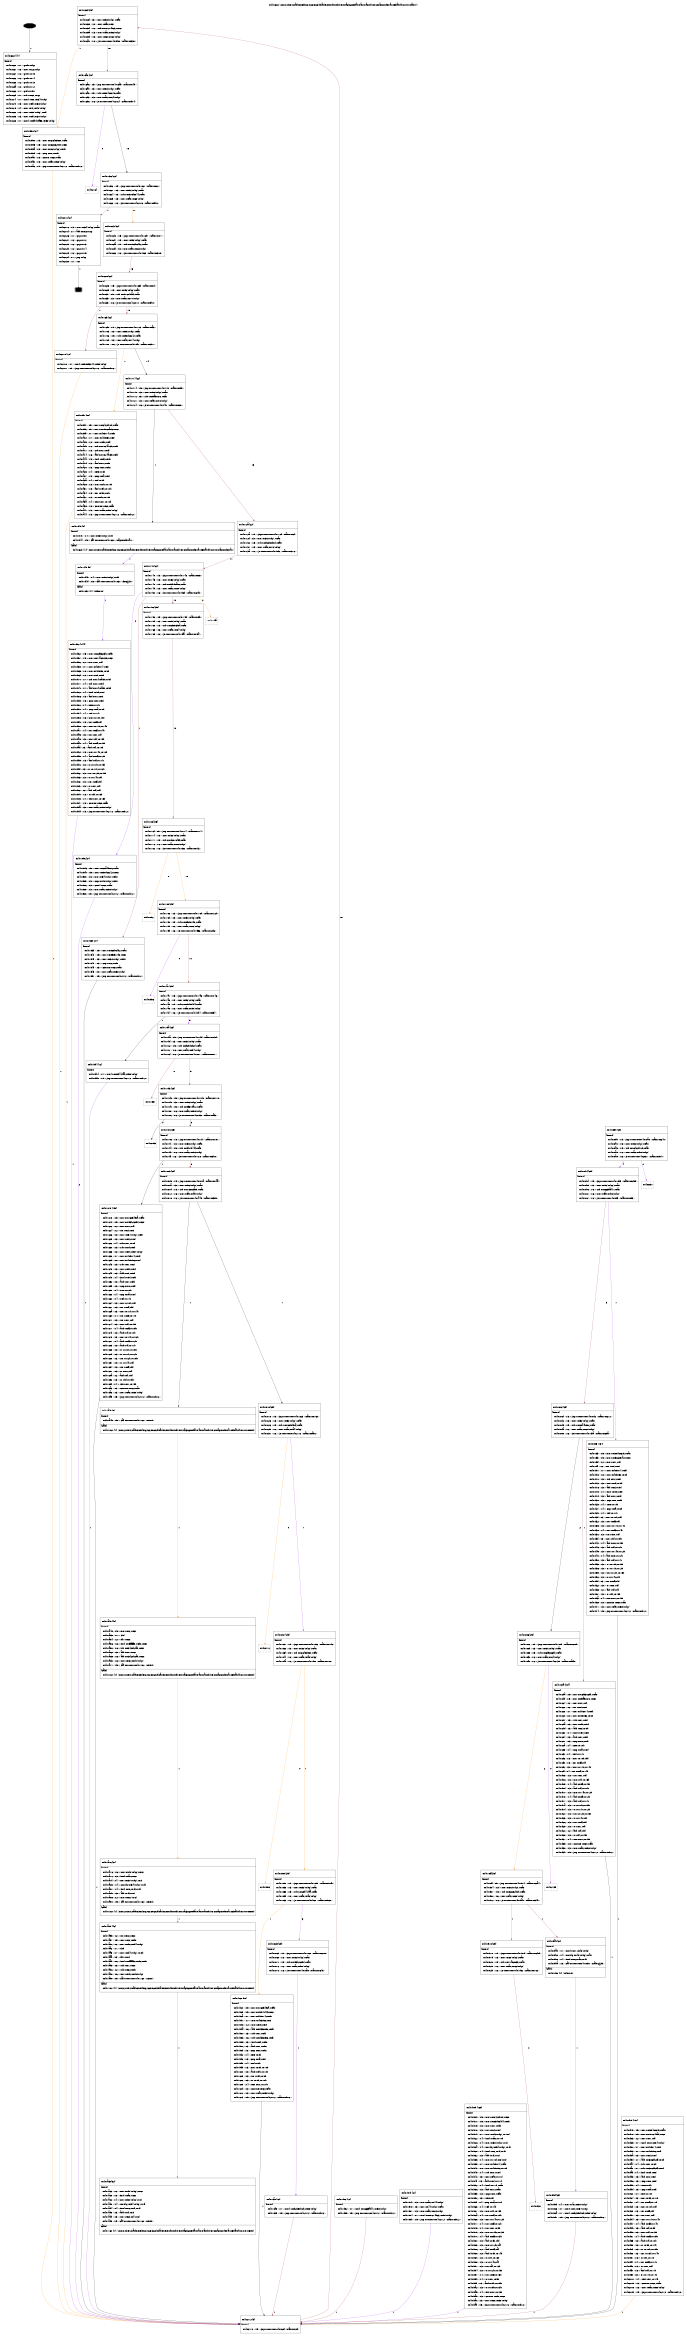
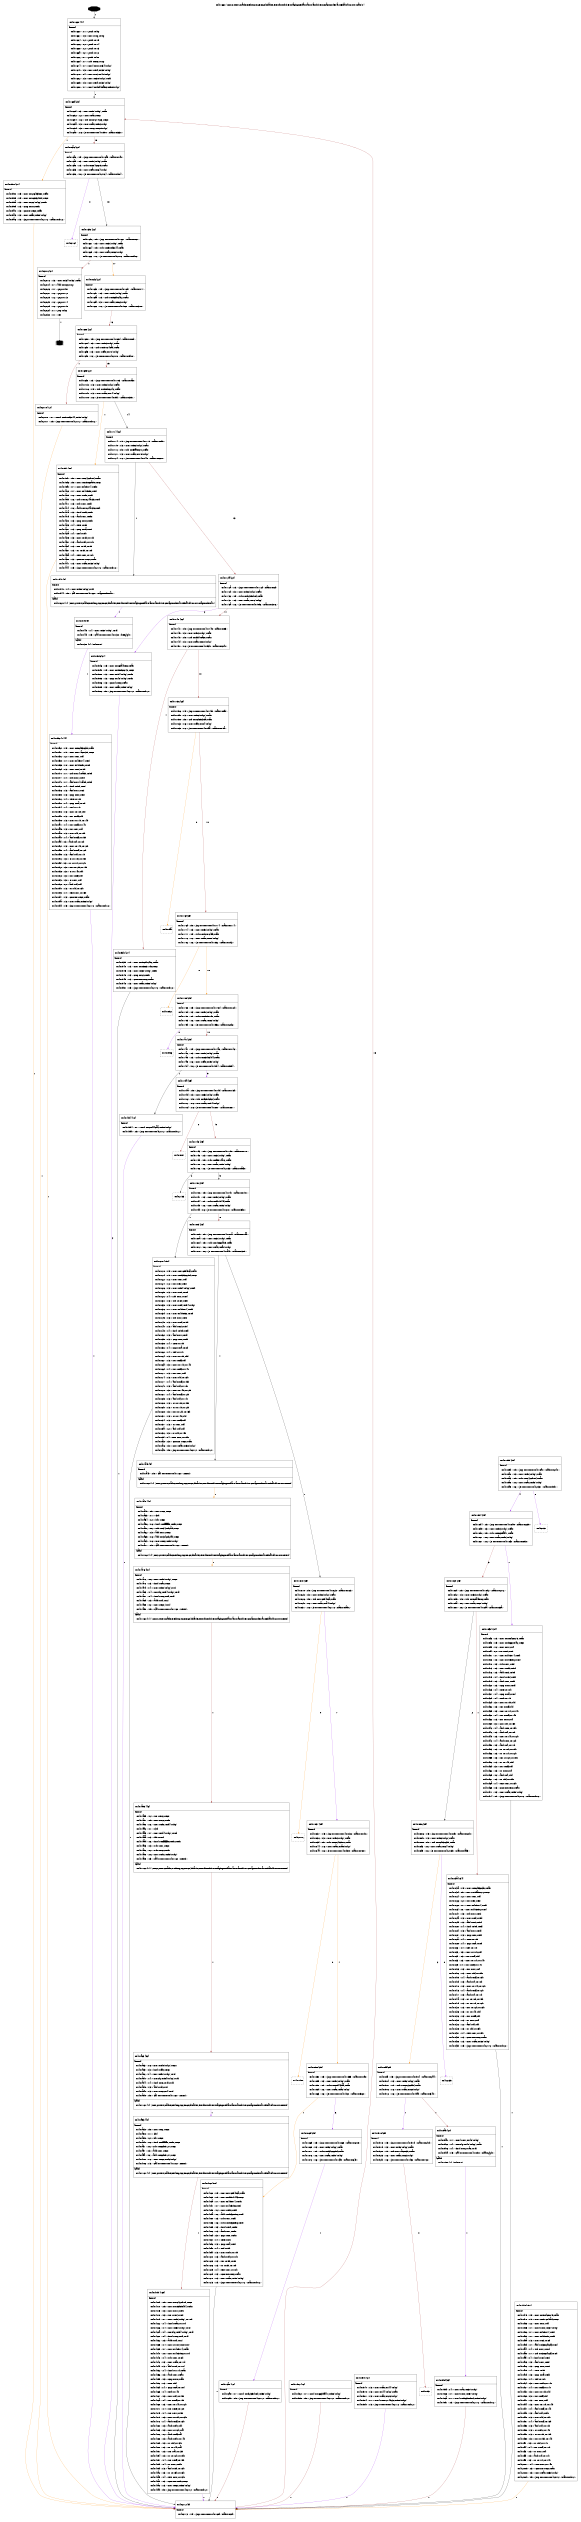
none -> (94, 94)
(206, 605) -> (182, 828)
(133, 723) -> (169, 614)
none -> (211, 2147)
